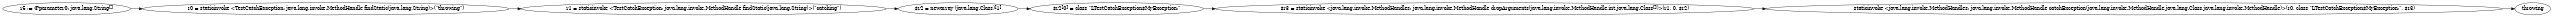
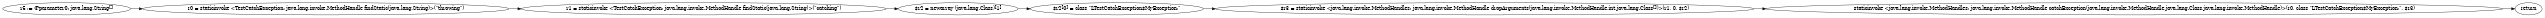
(2533, 9) -> (2529, 9)
